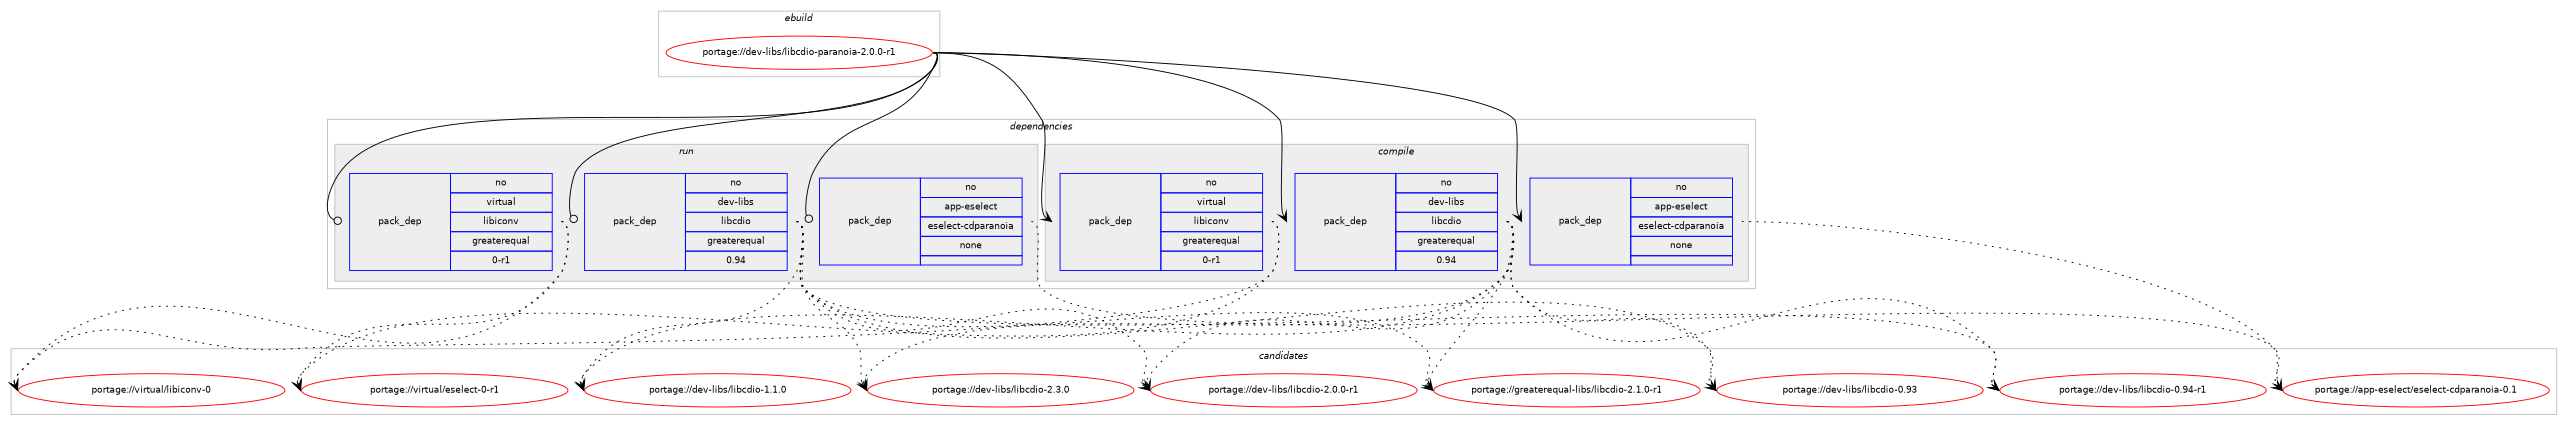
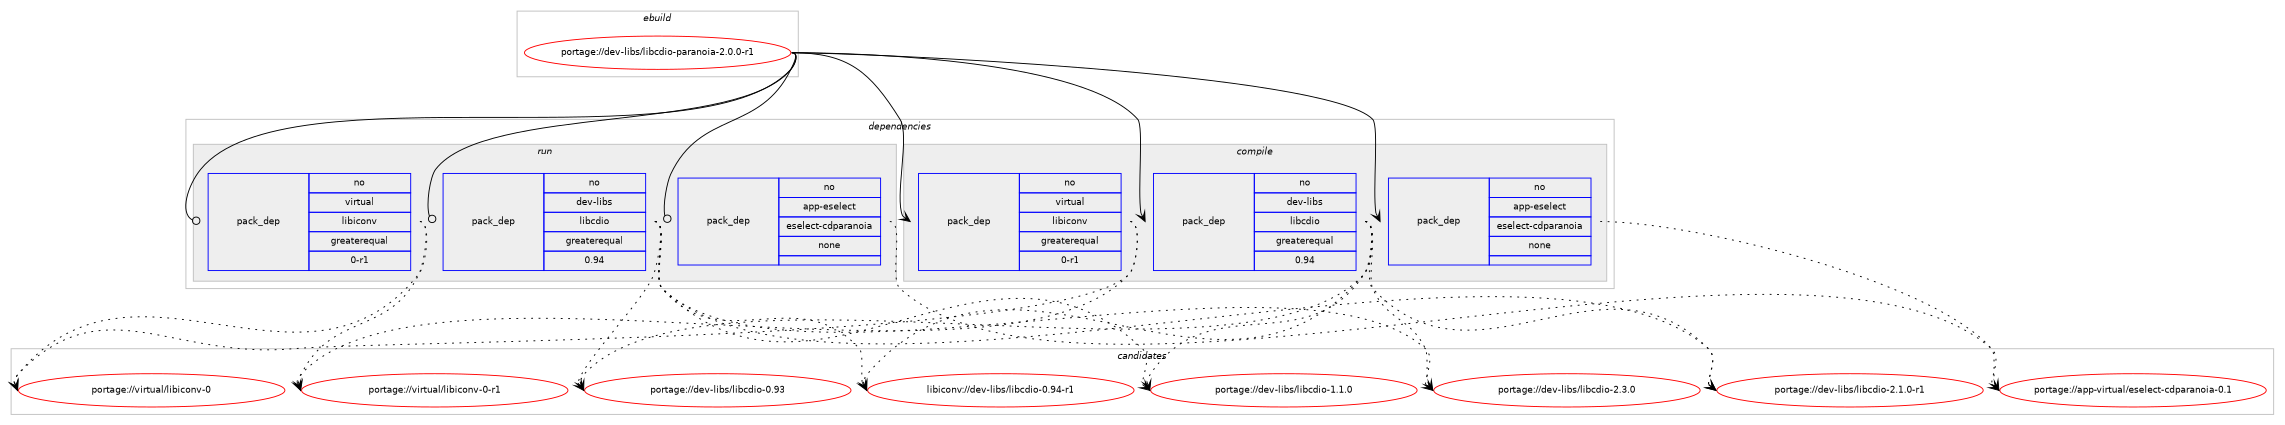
(435, 390) -> (435, 390)
(1284, 390) -> none
(1567, 390) -> (1850, 390)
(2133, 390) -> (1001, 390)
(2416, 390) -> (2133, 390)
